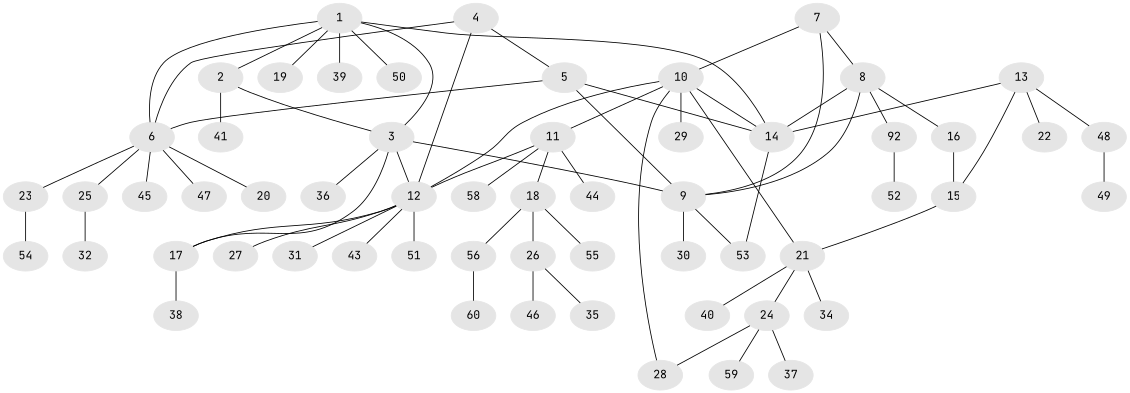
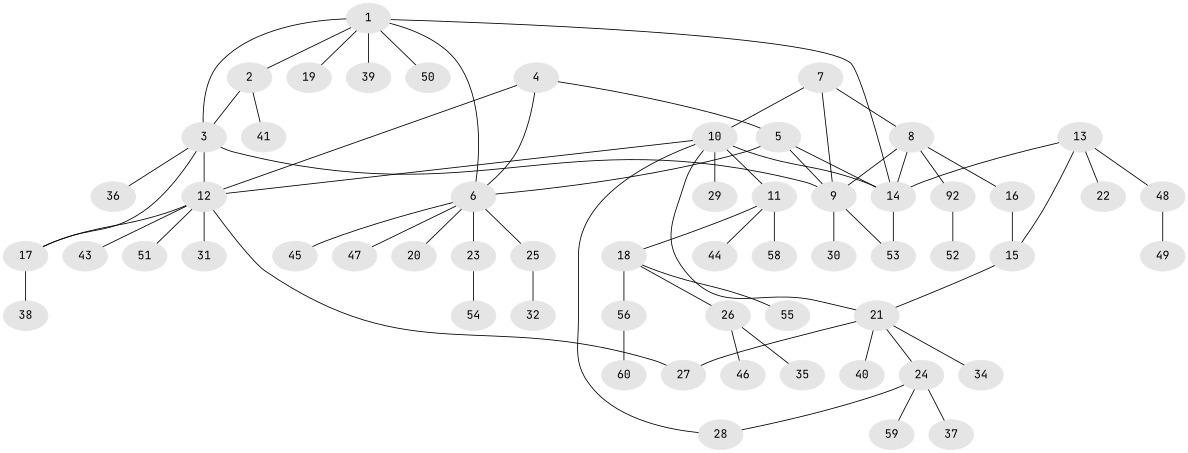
(483, 166) -> none
none -> (778, 341)
